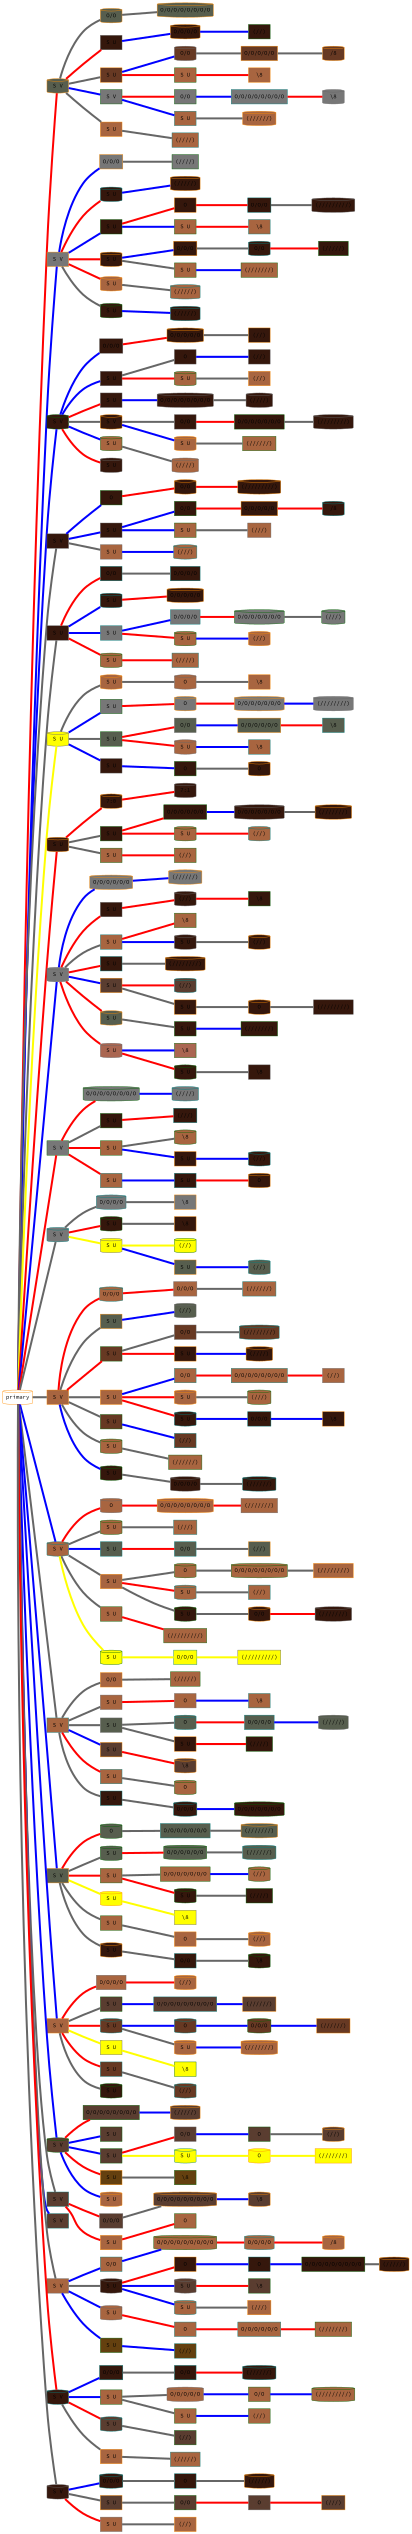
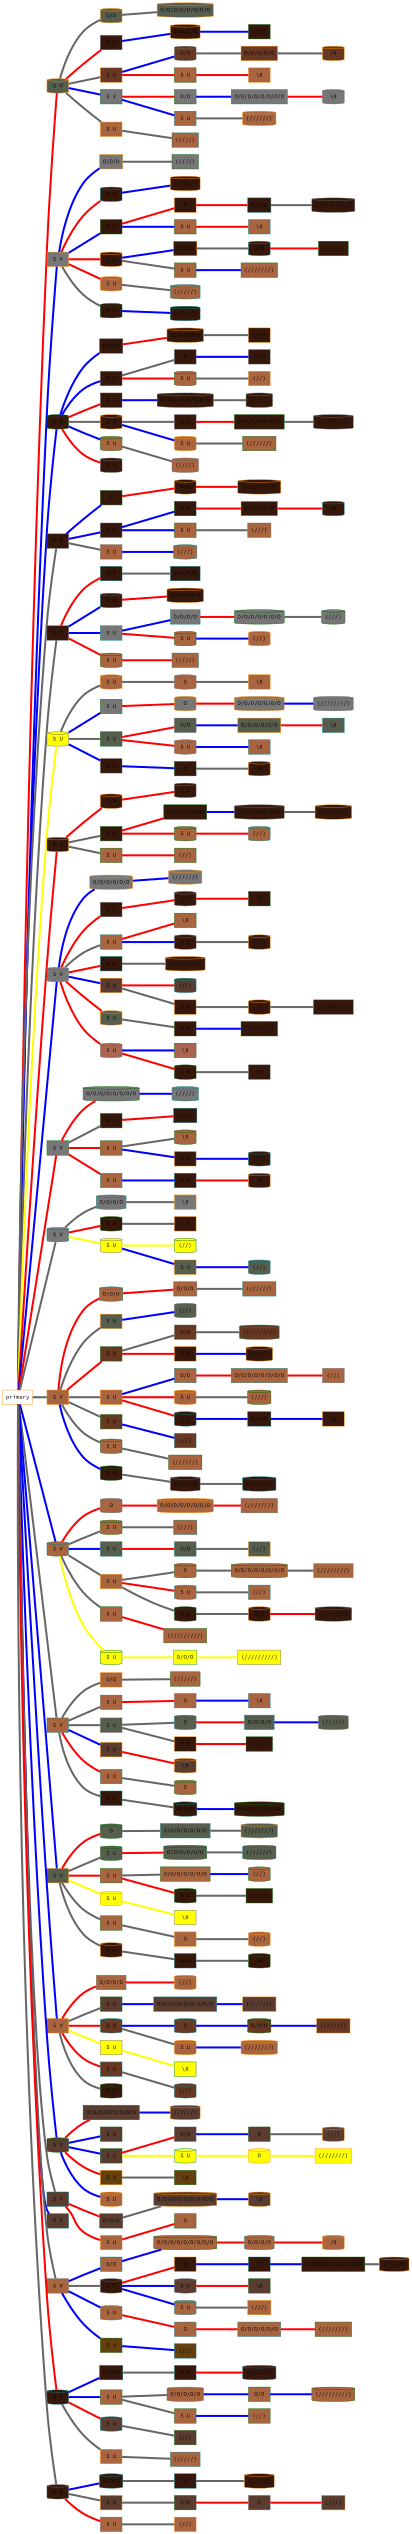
(18, 1397) -> (18, 1397)
